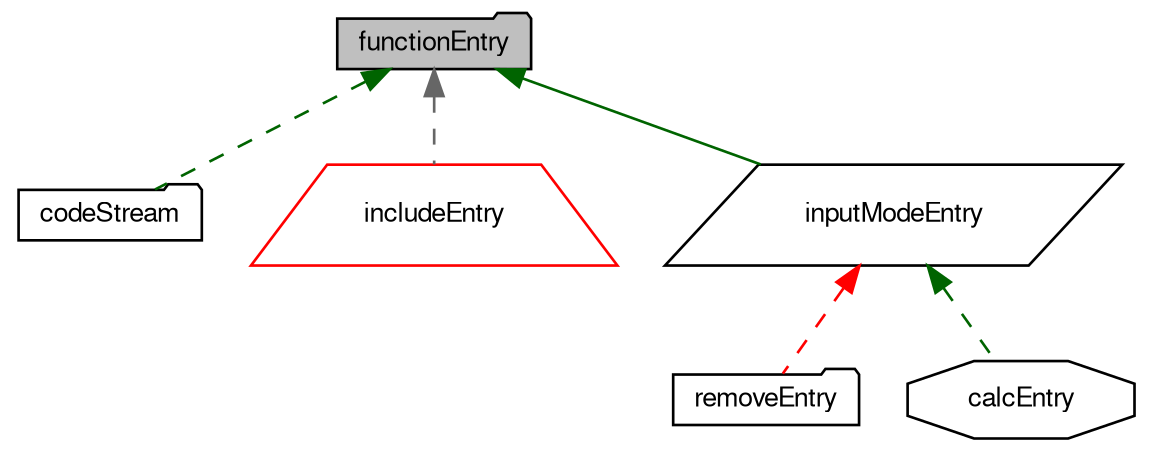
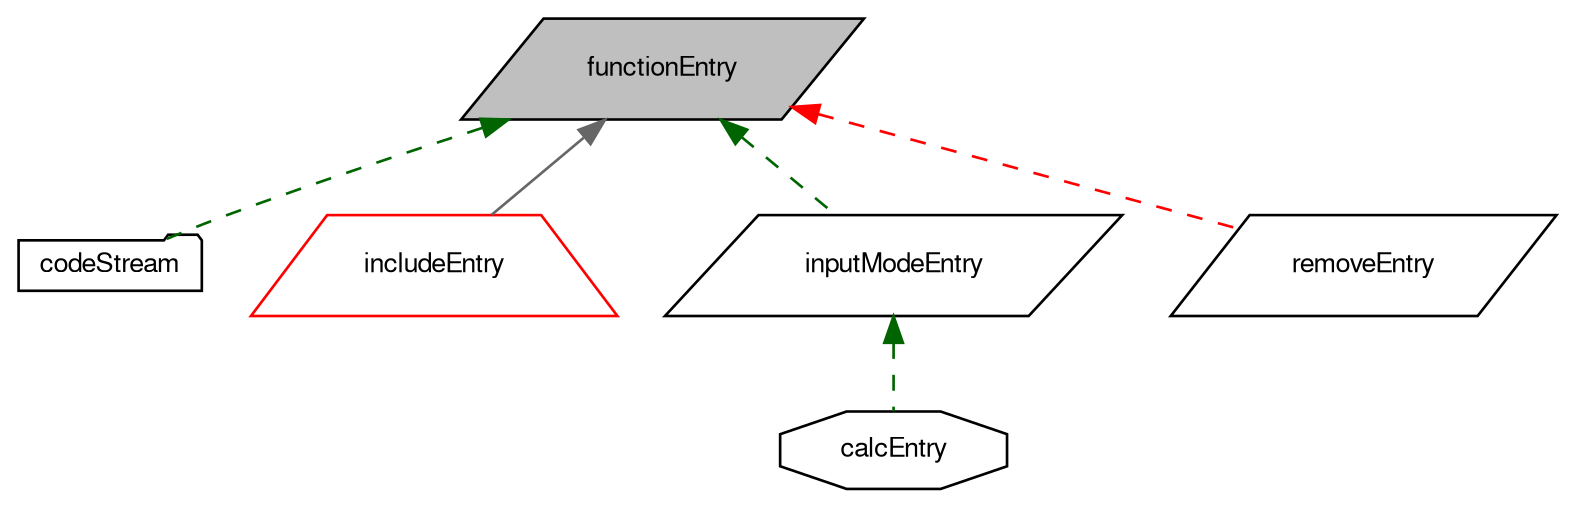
(434, 44) -> (663, 69)
(642, 121) -> (788, 176)
(434, 131) -> (538, 176)
(813, 331) -> (1028, 171)
(766, 400) -> (1364, 266)
